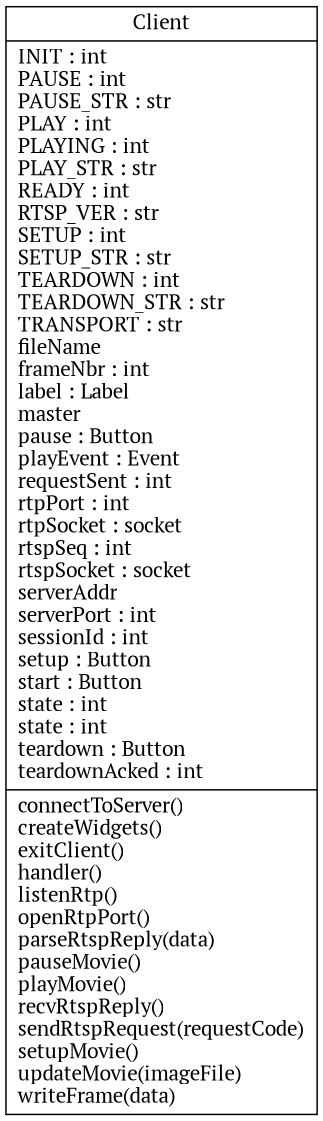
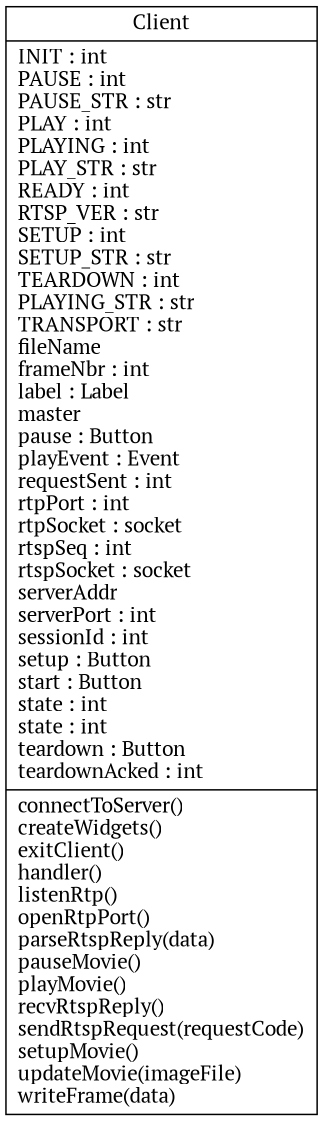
(121, 303) -> (106, 303)
